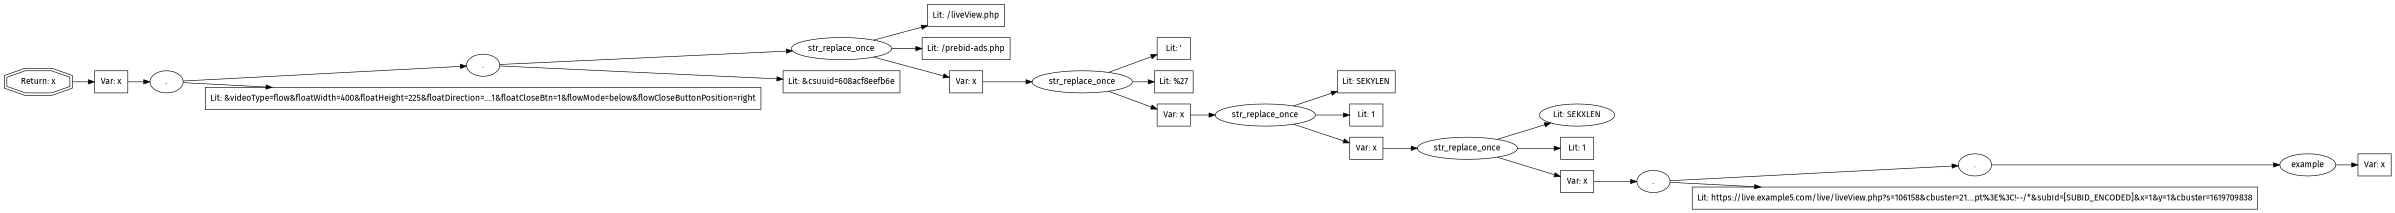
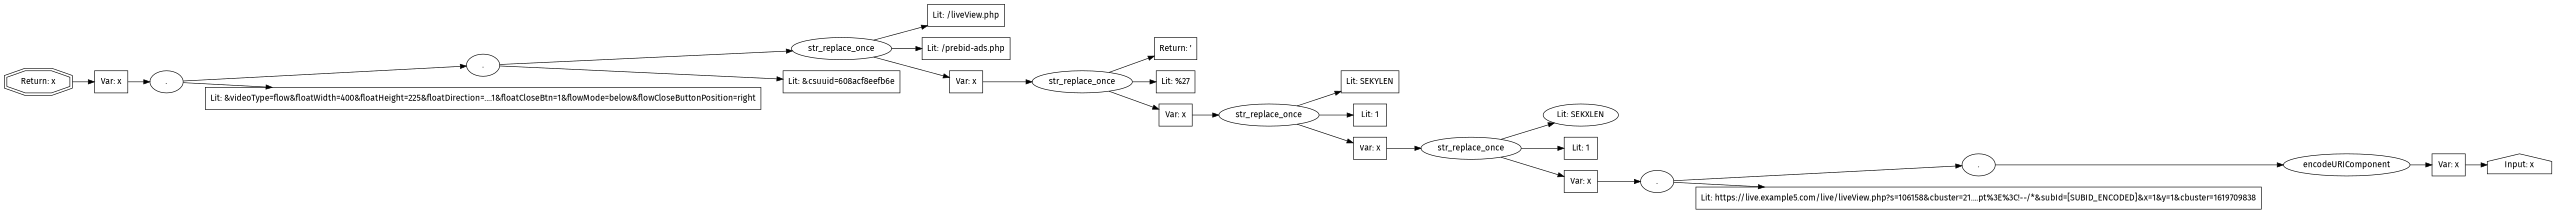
(1174, 49) -> (1176, 49)
(2308, 165) -> (2347, 165)
none -> (2520, 165)
